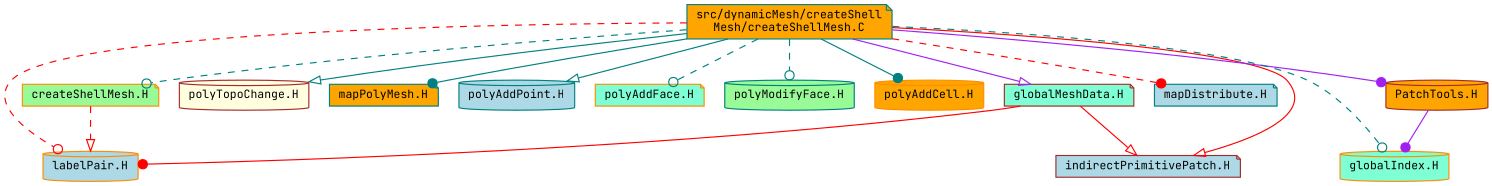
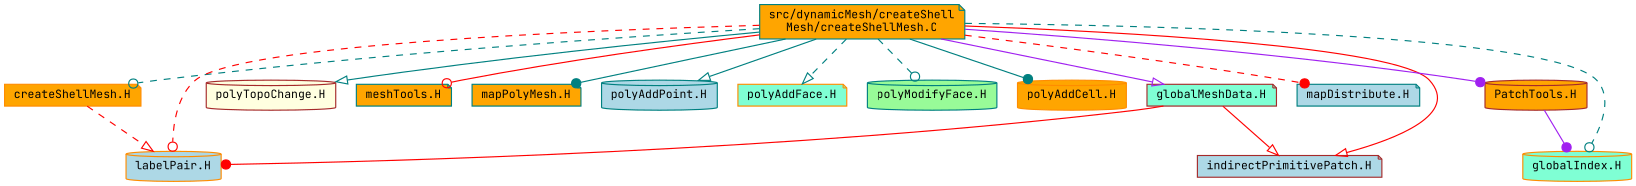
(718, 59) -> (828, 57)
(91, 95) -> (73, 95)
none -> (404, 95)
